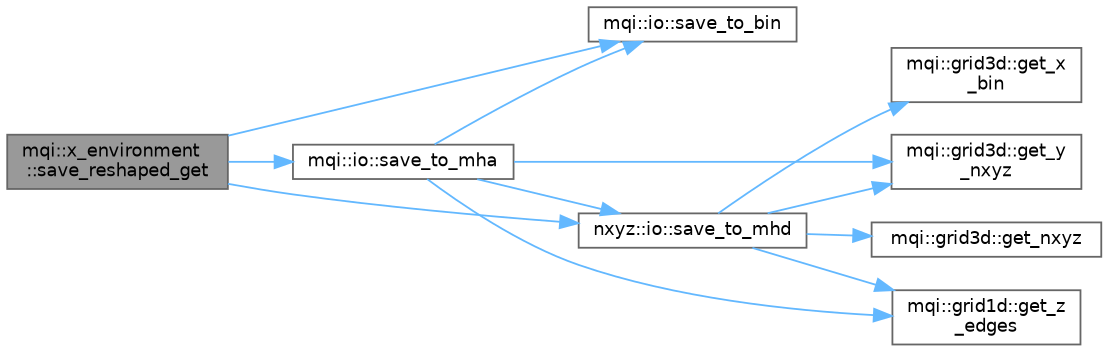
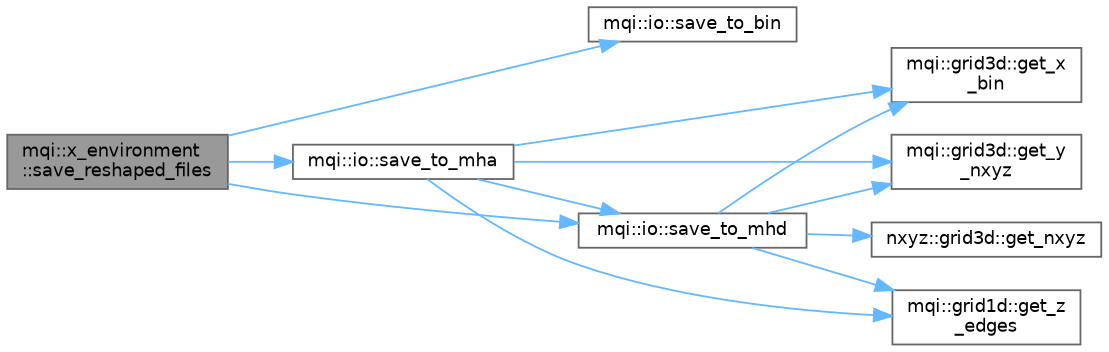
(528, 93) -> (694, 119)
(118, 162) -> (118, 162)
(693, 231) -> (693, 231)
(986, 240) -> (986, 240)
